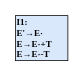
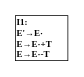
(42, 38) -> (42, 38)
